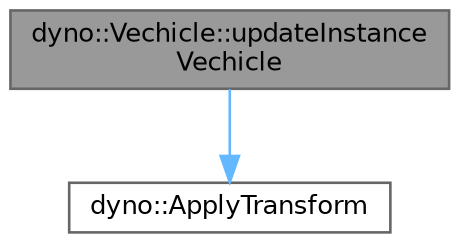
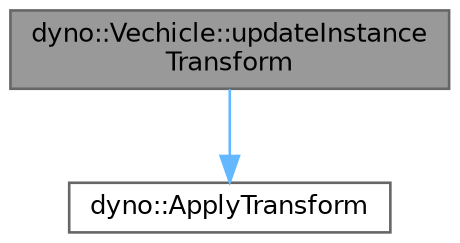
(230, 50) -> (230, 50)
